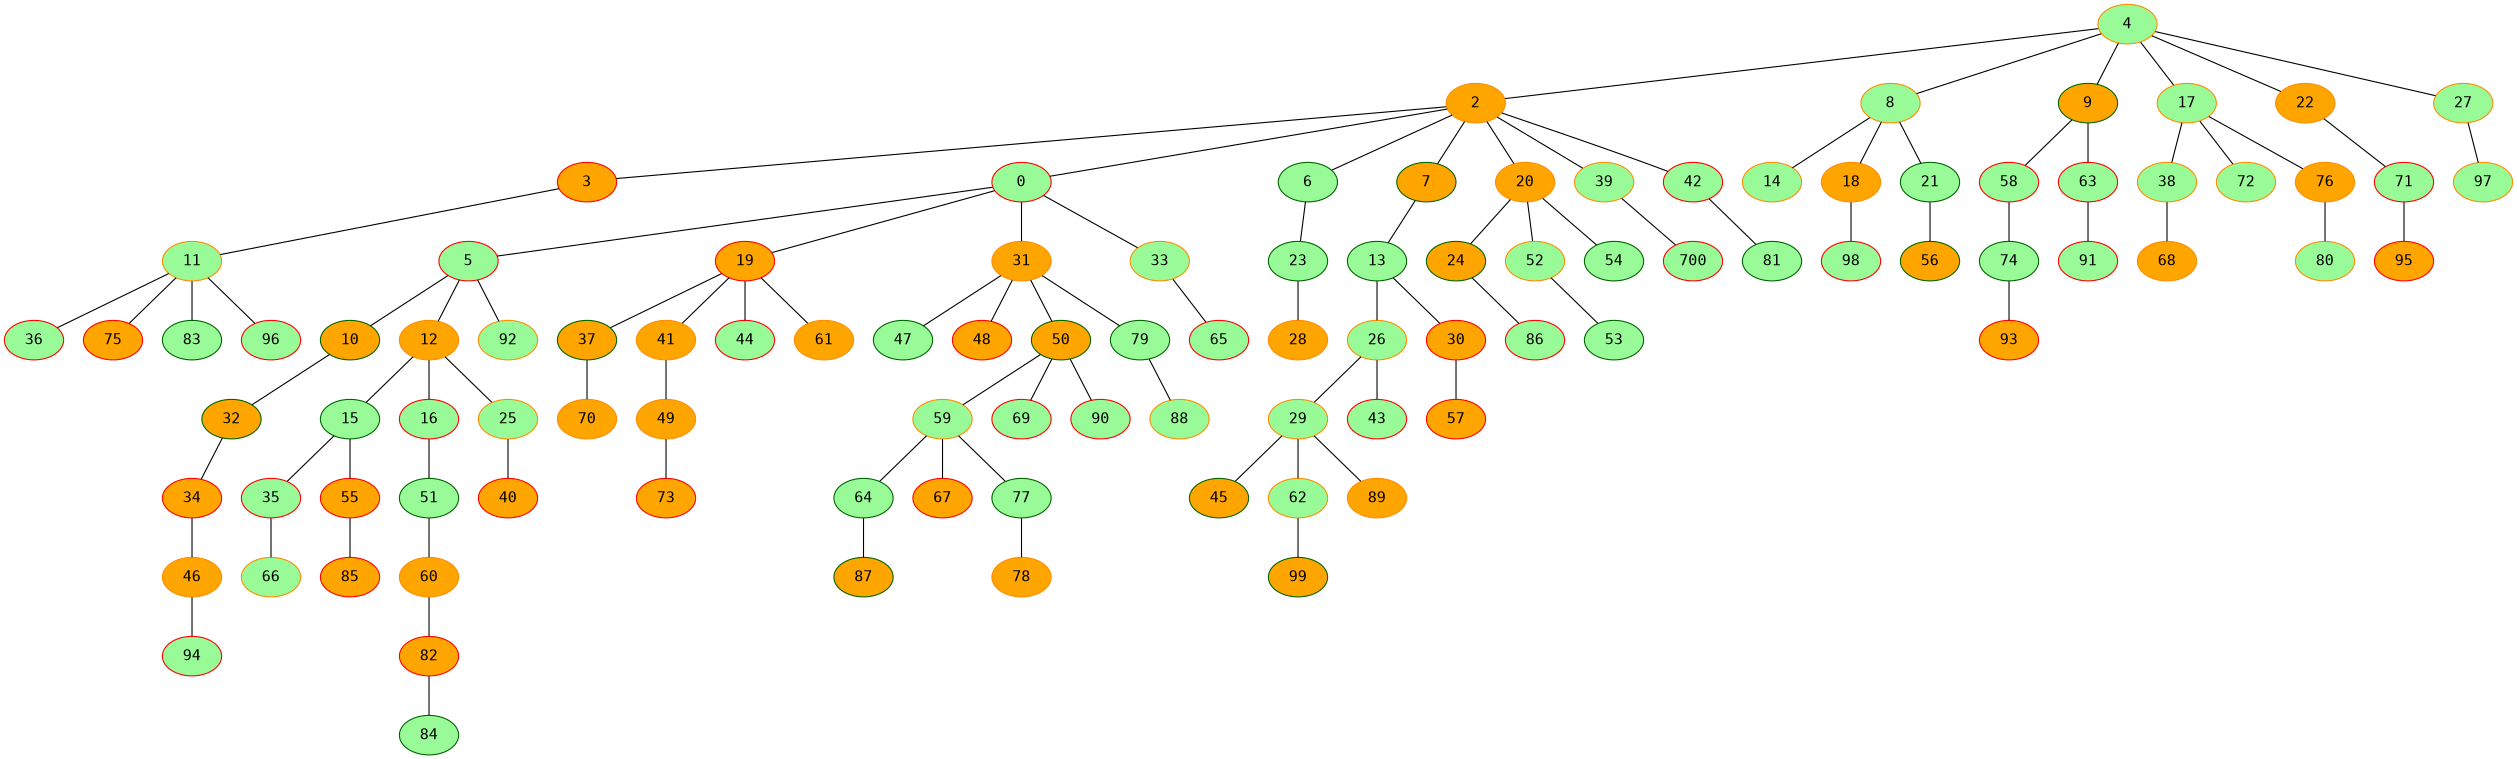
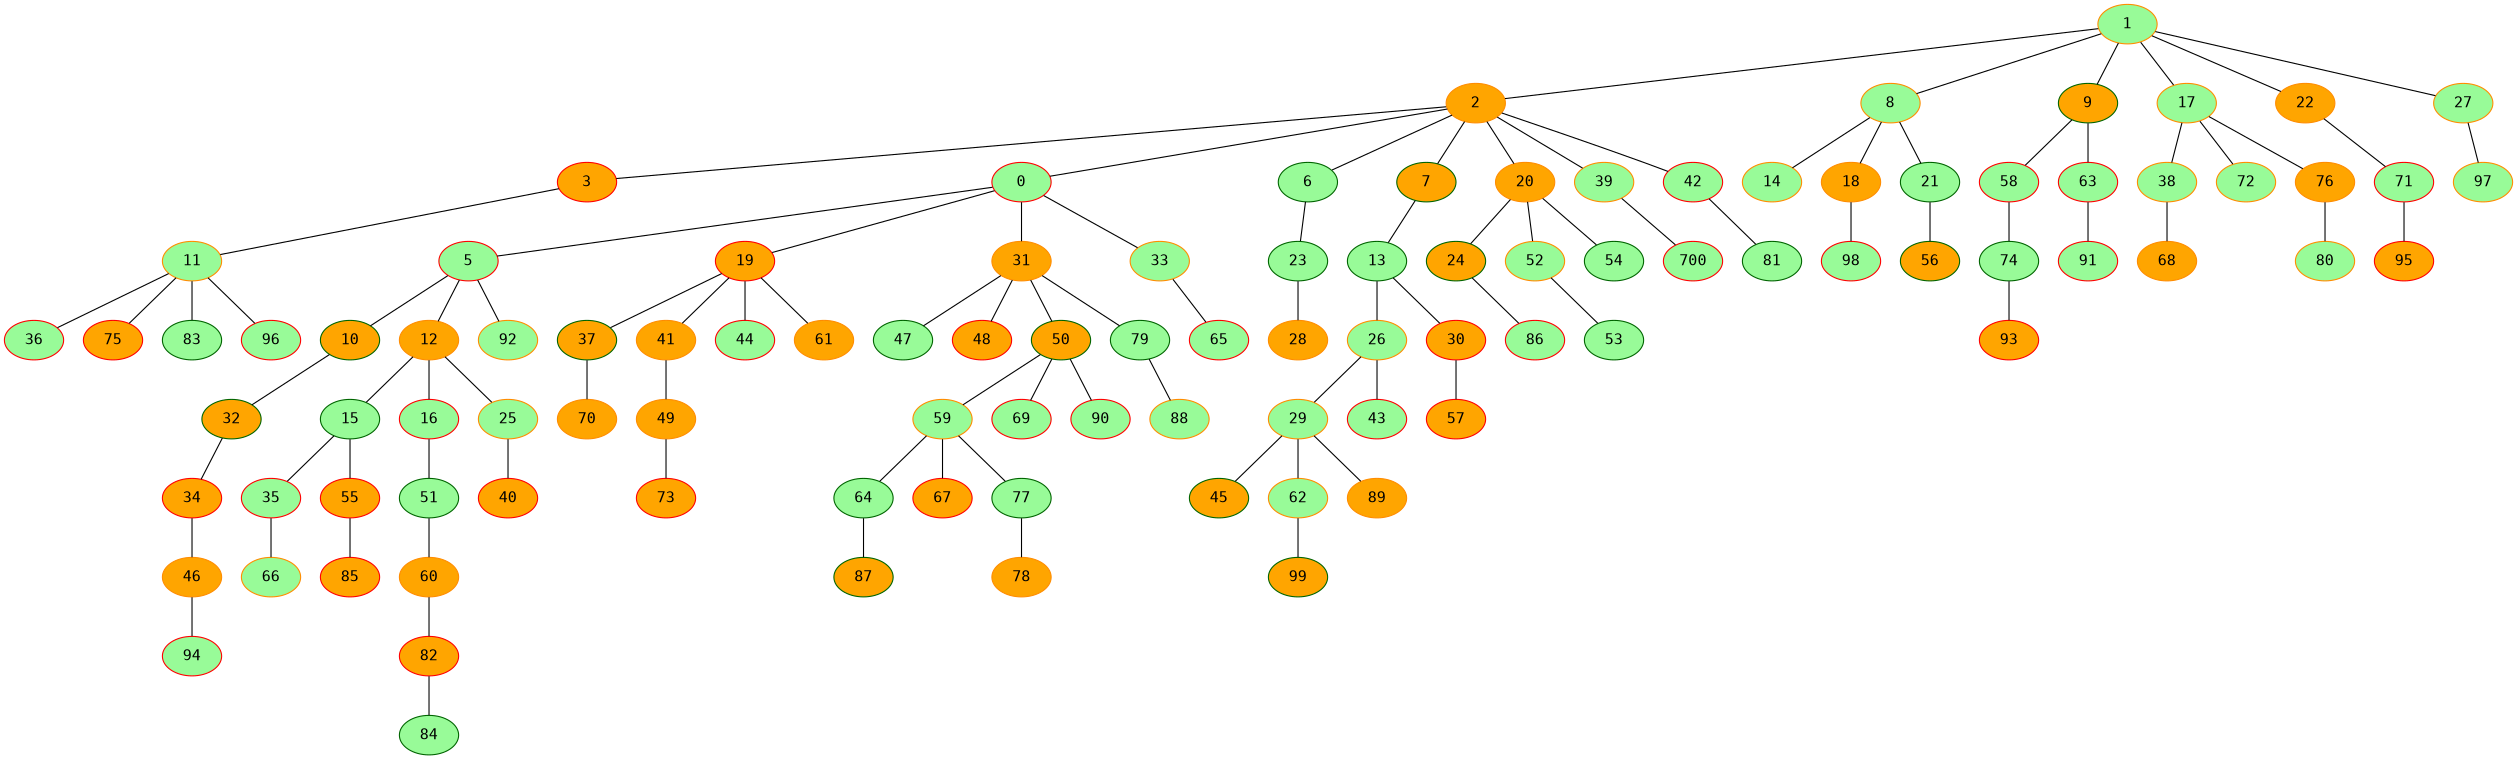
(2128, 24) -> (2128, 24)
